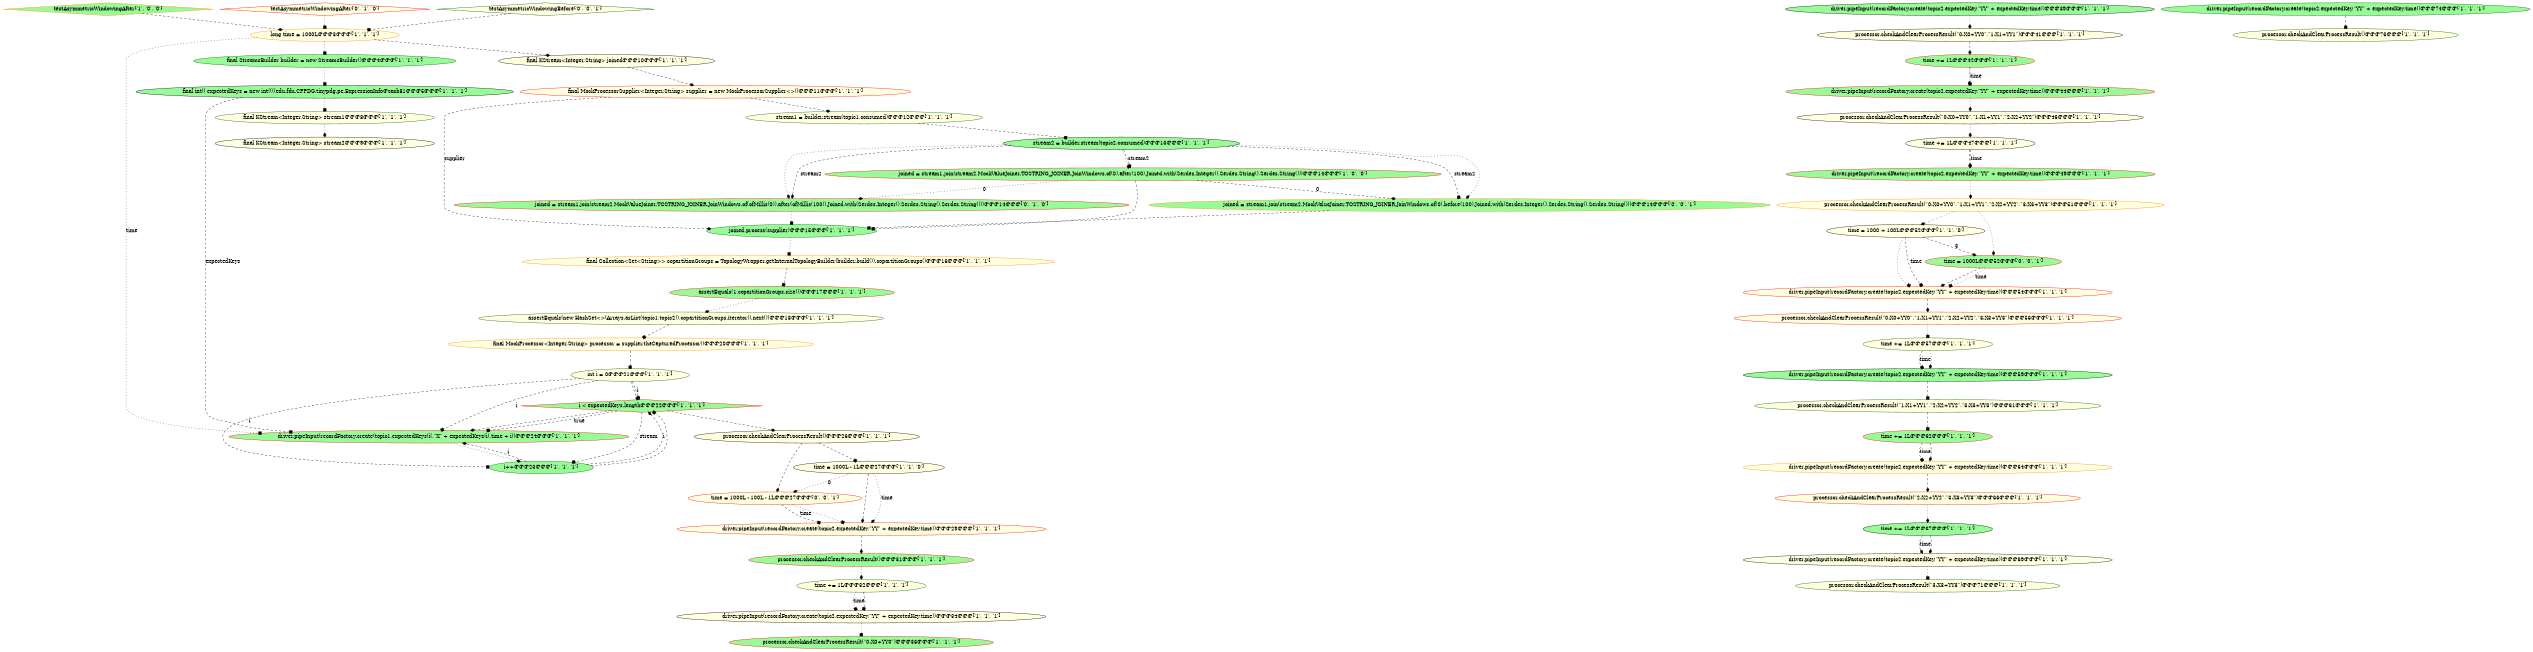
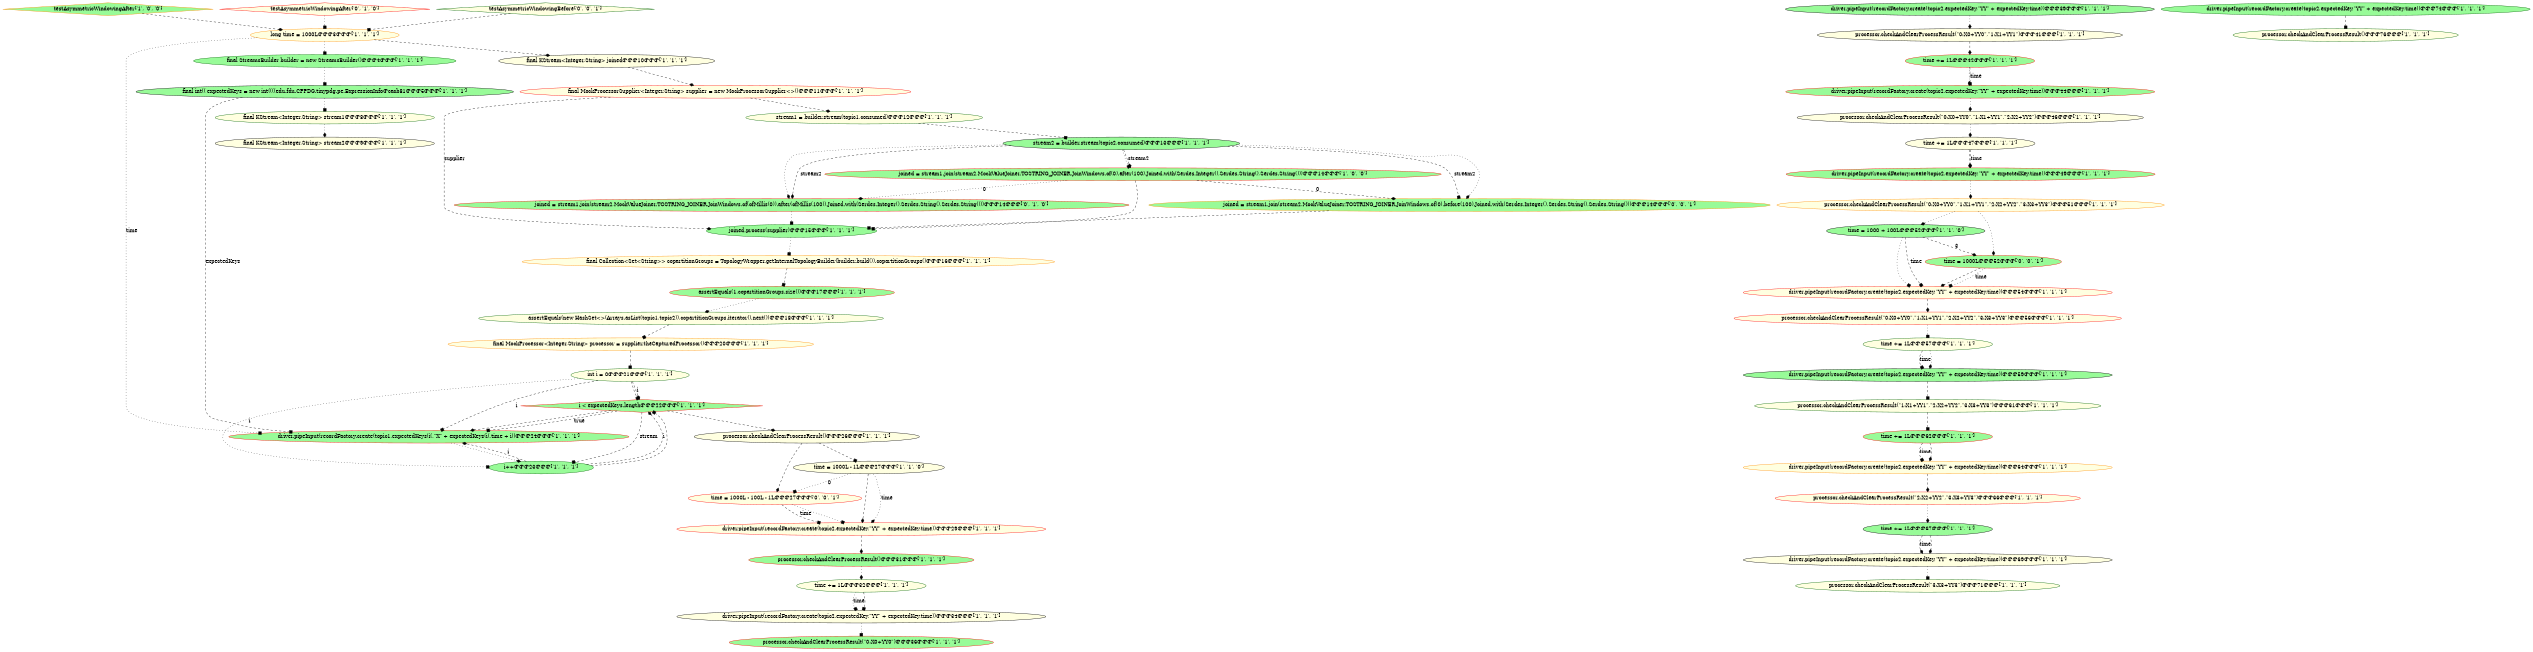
(1906, 231) -> (1906, 231)
(264, 415) -> (264, 415)
(824, 482) -> (824, 482)
